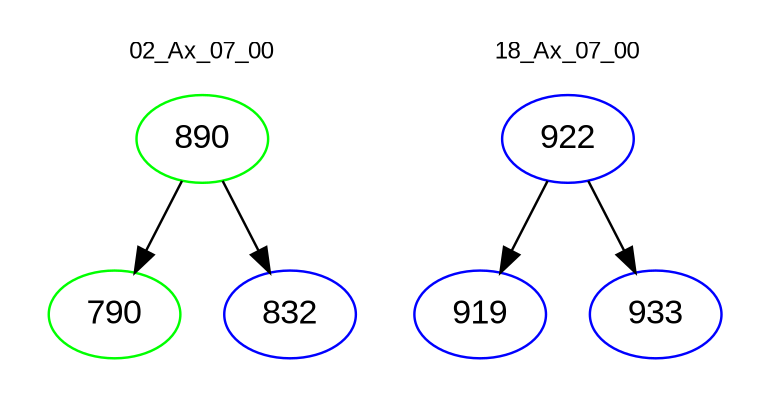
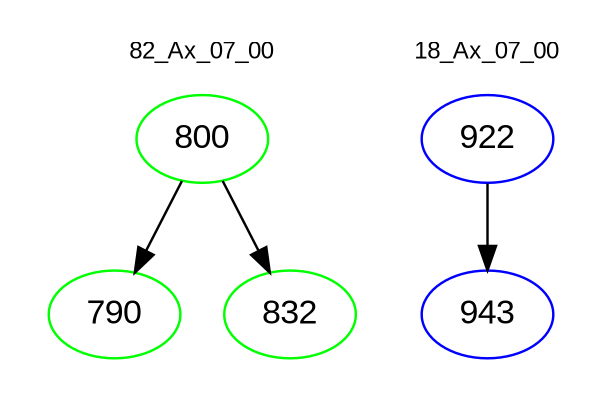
(202, 52) -> (202, 52)
(202, 139) -> (202, 139)
(290, 314) -> (290, 314)
(480, 314) -> none
(656, 314) -> (488, 314)
